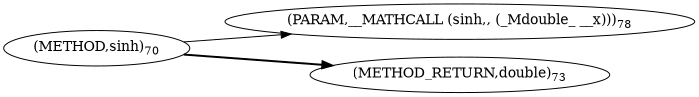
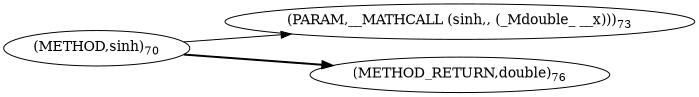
(625, 20) -> (625, 20)
(559, 73) -> (559, 73)
